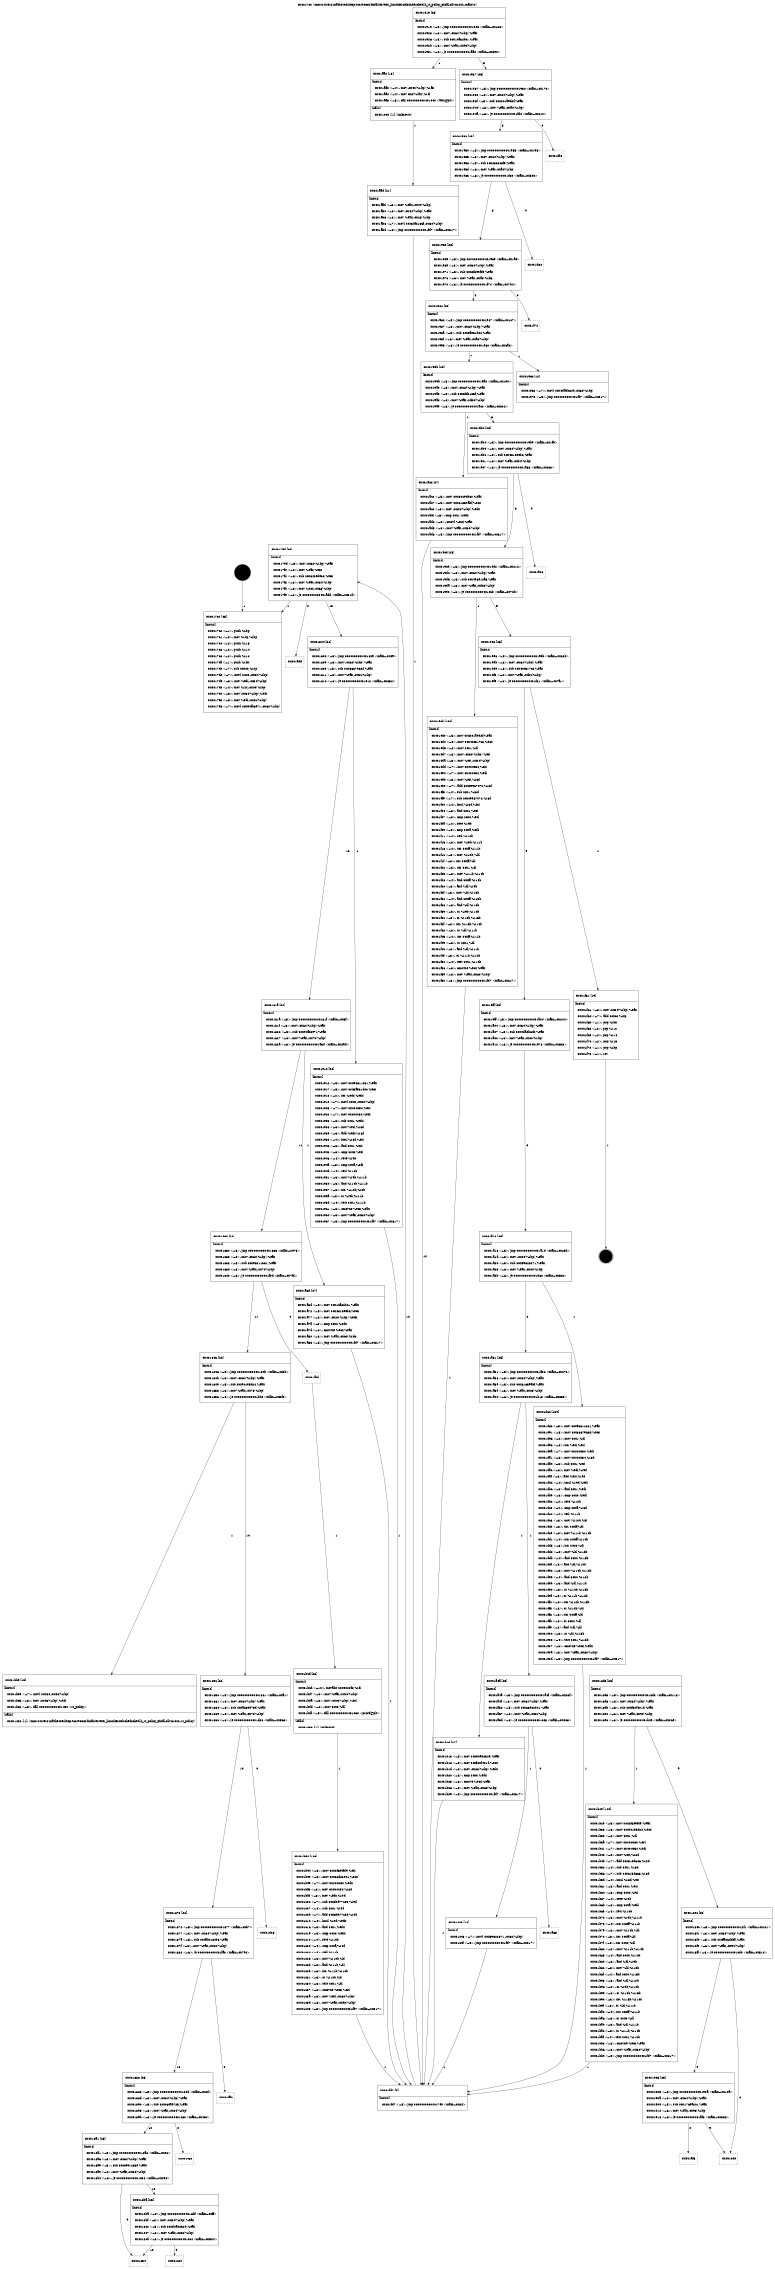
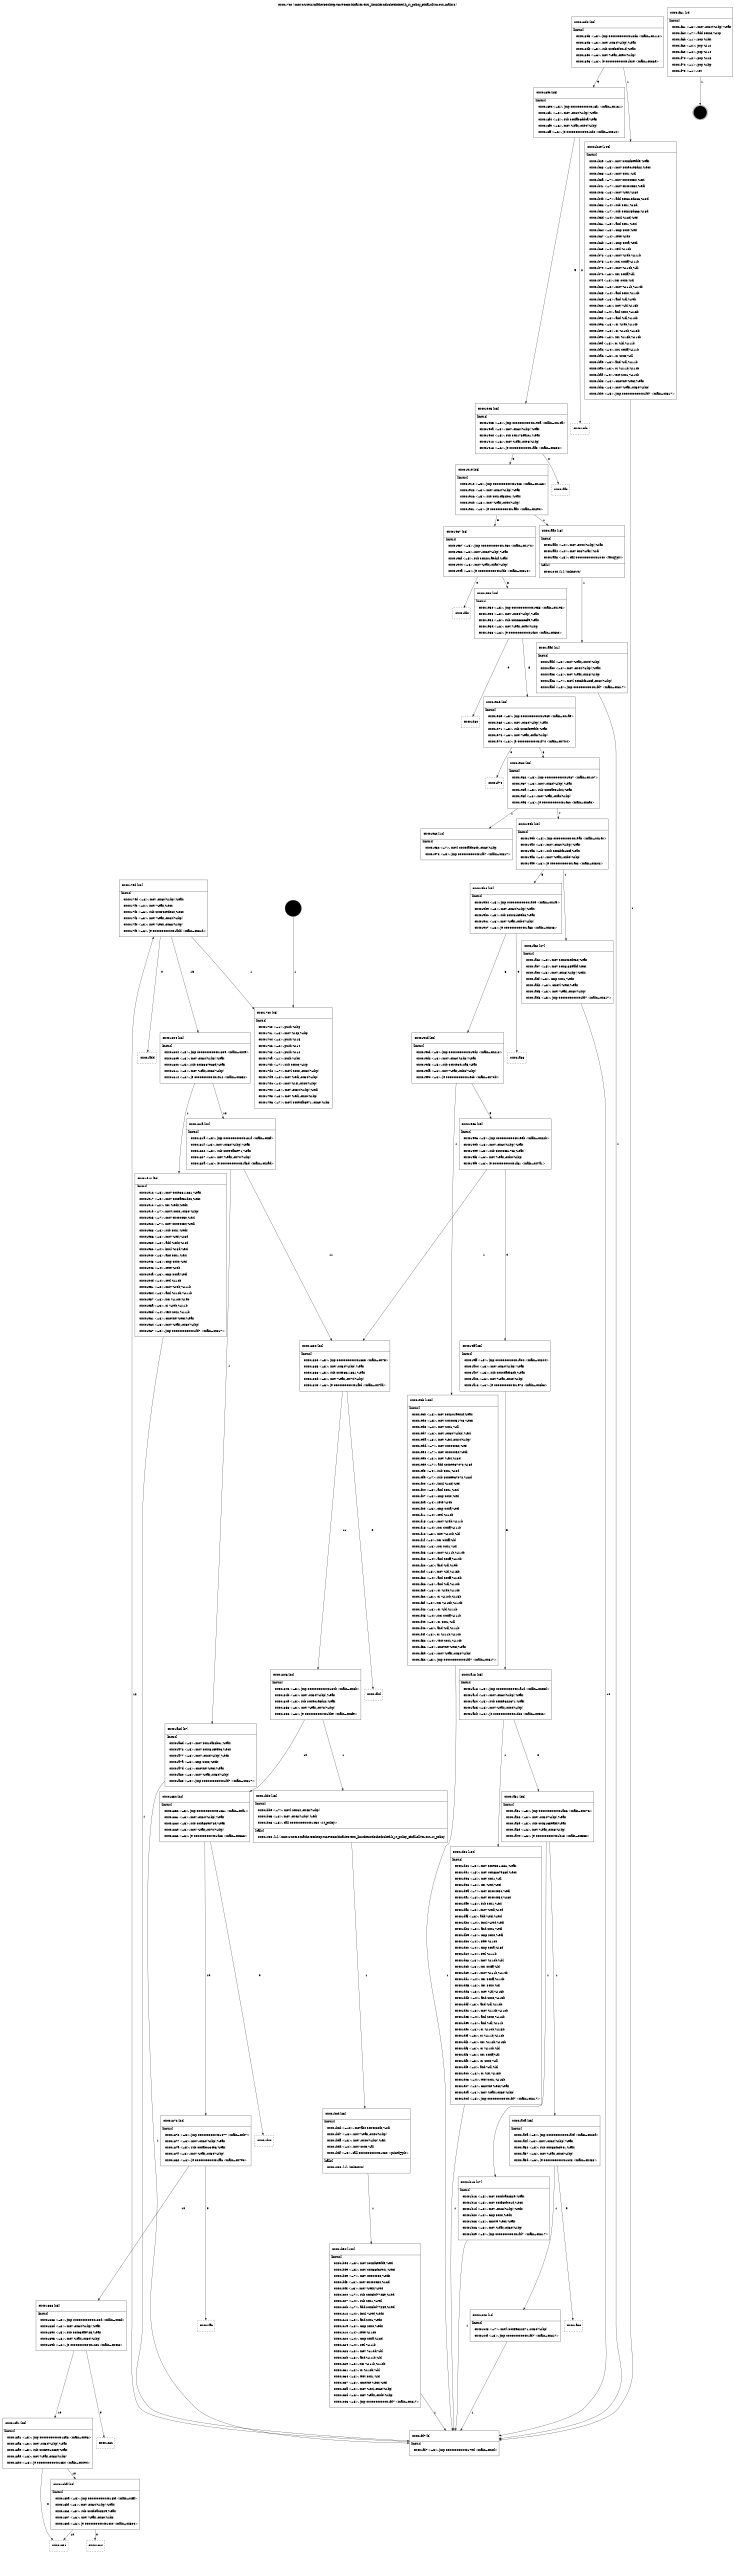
(564, 838) -> (426, 1254)
(323, 1525) -> (358, 1975)
(714, 2137) -> (512, 458)
